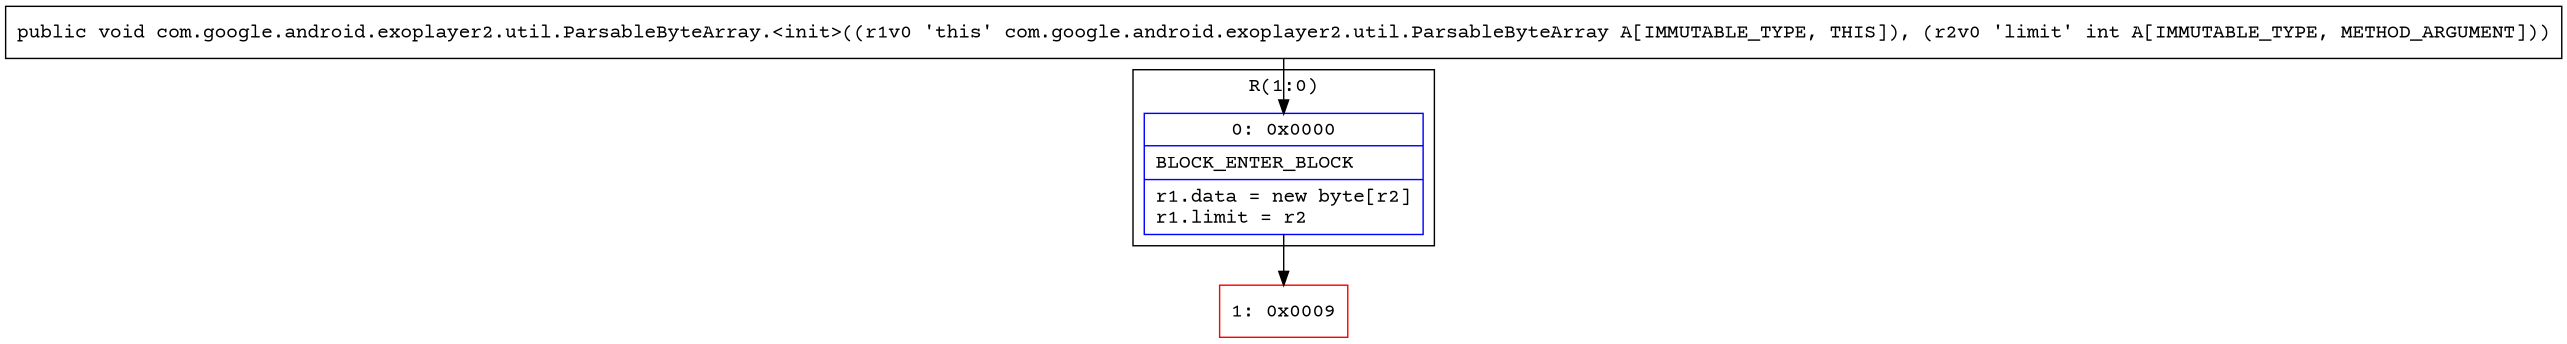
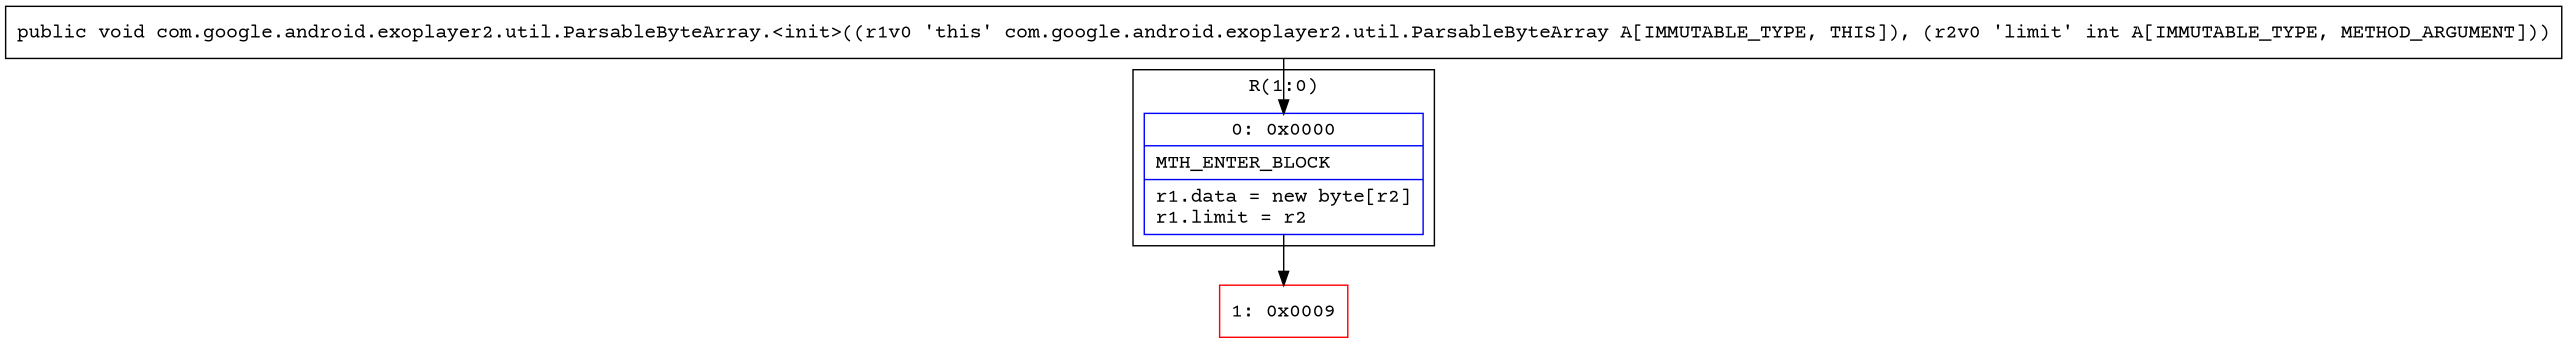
(1255, 162) -> (1243, 162)
